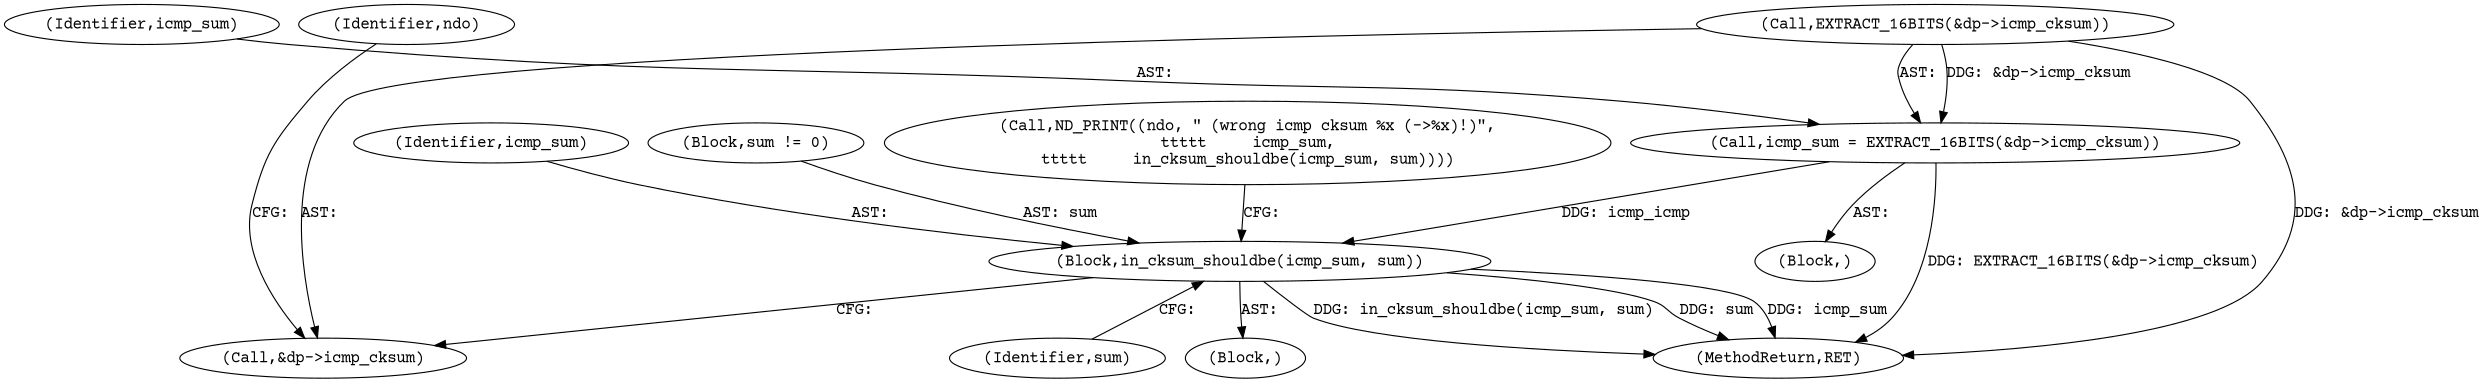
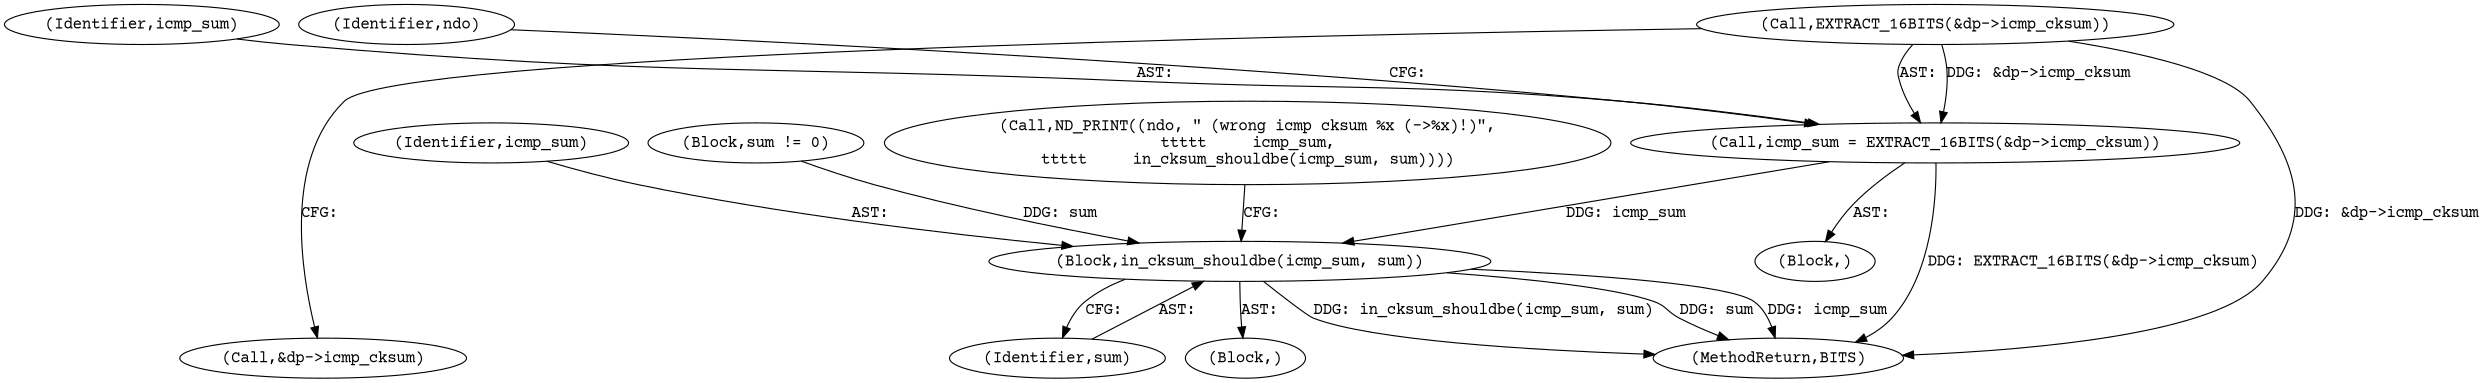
(262, 171) -> (1159, 65)
(324, 213) -> (324, 213)
(1060, 213) -> (1060, 213)
(1626, 213) -> (1626, 213)
(1182, 310) -> (1182, 310)
(769, 311) -> (1091, 297)
(1778, 358) -> (1778, 358)
